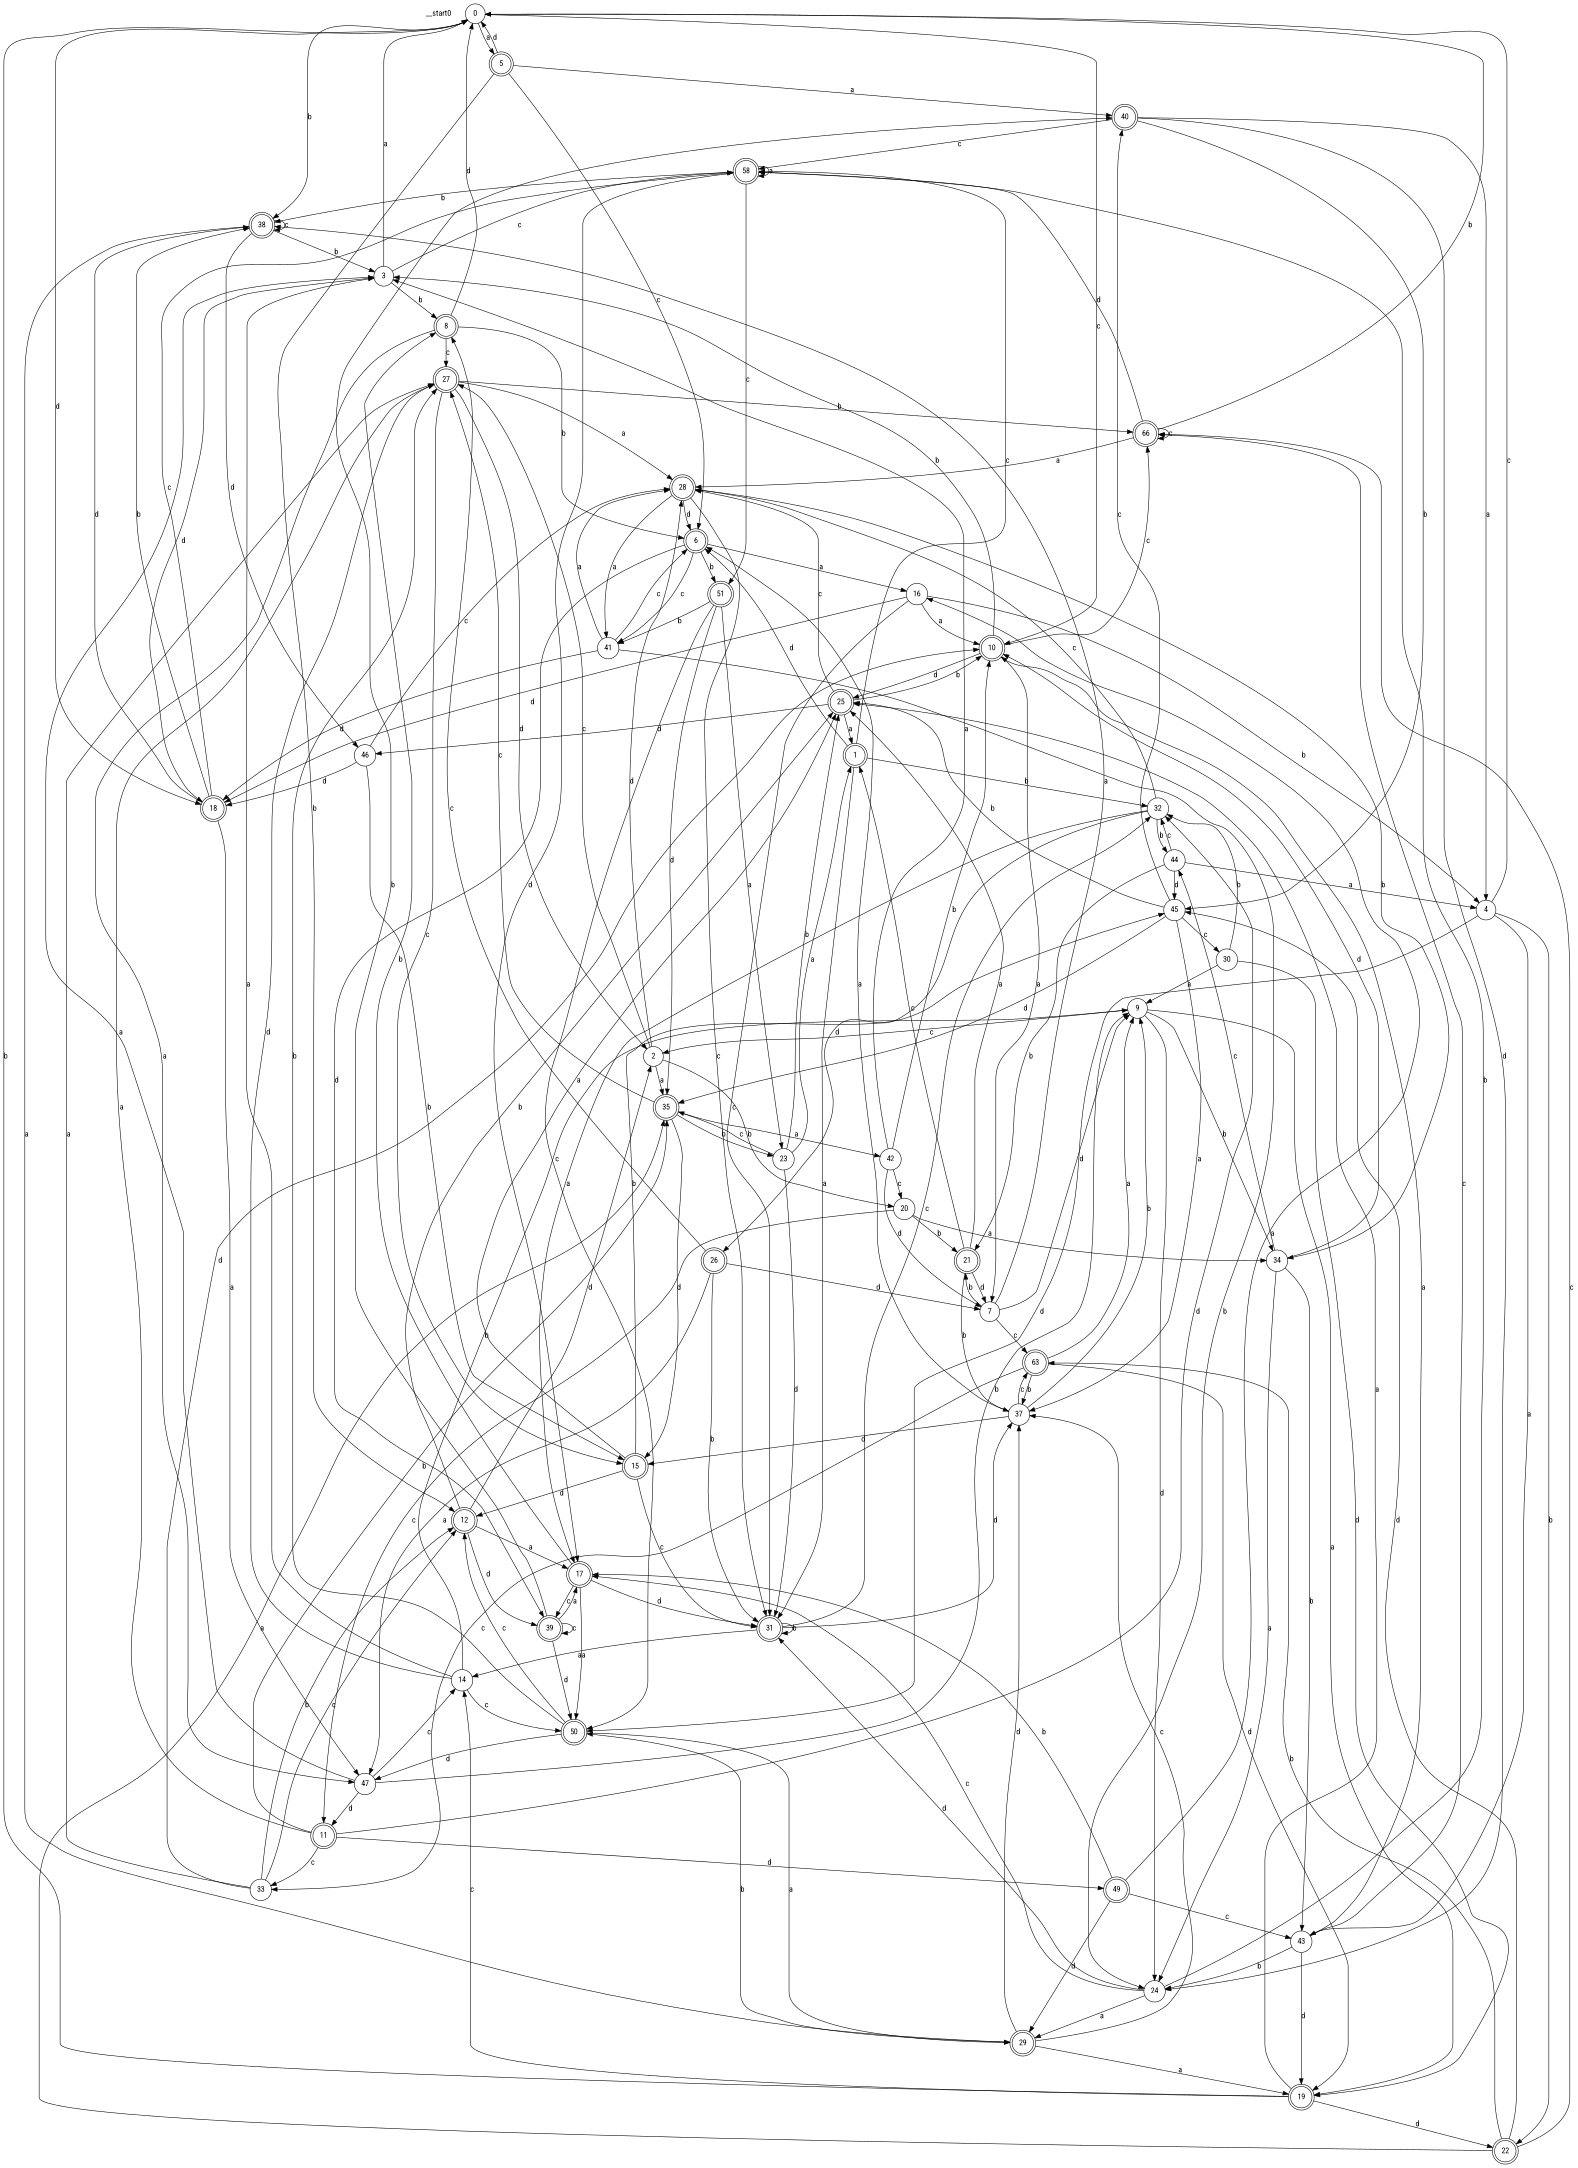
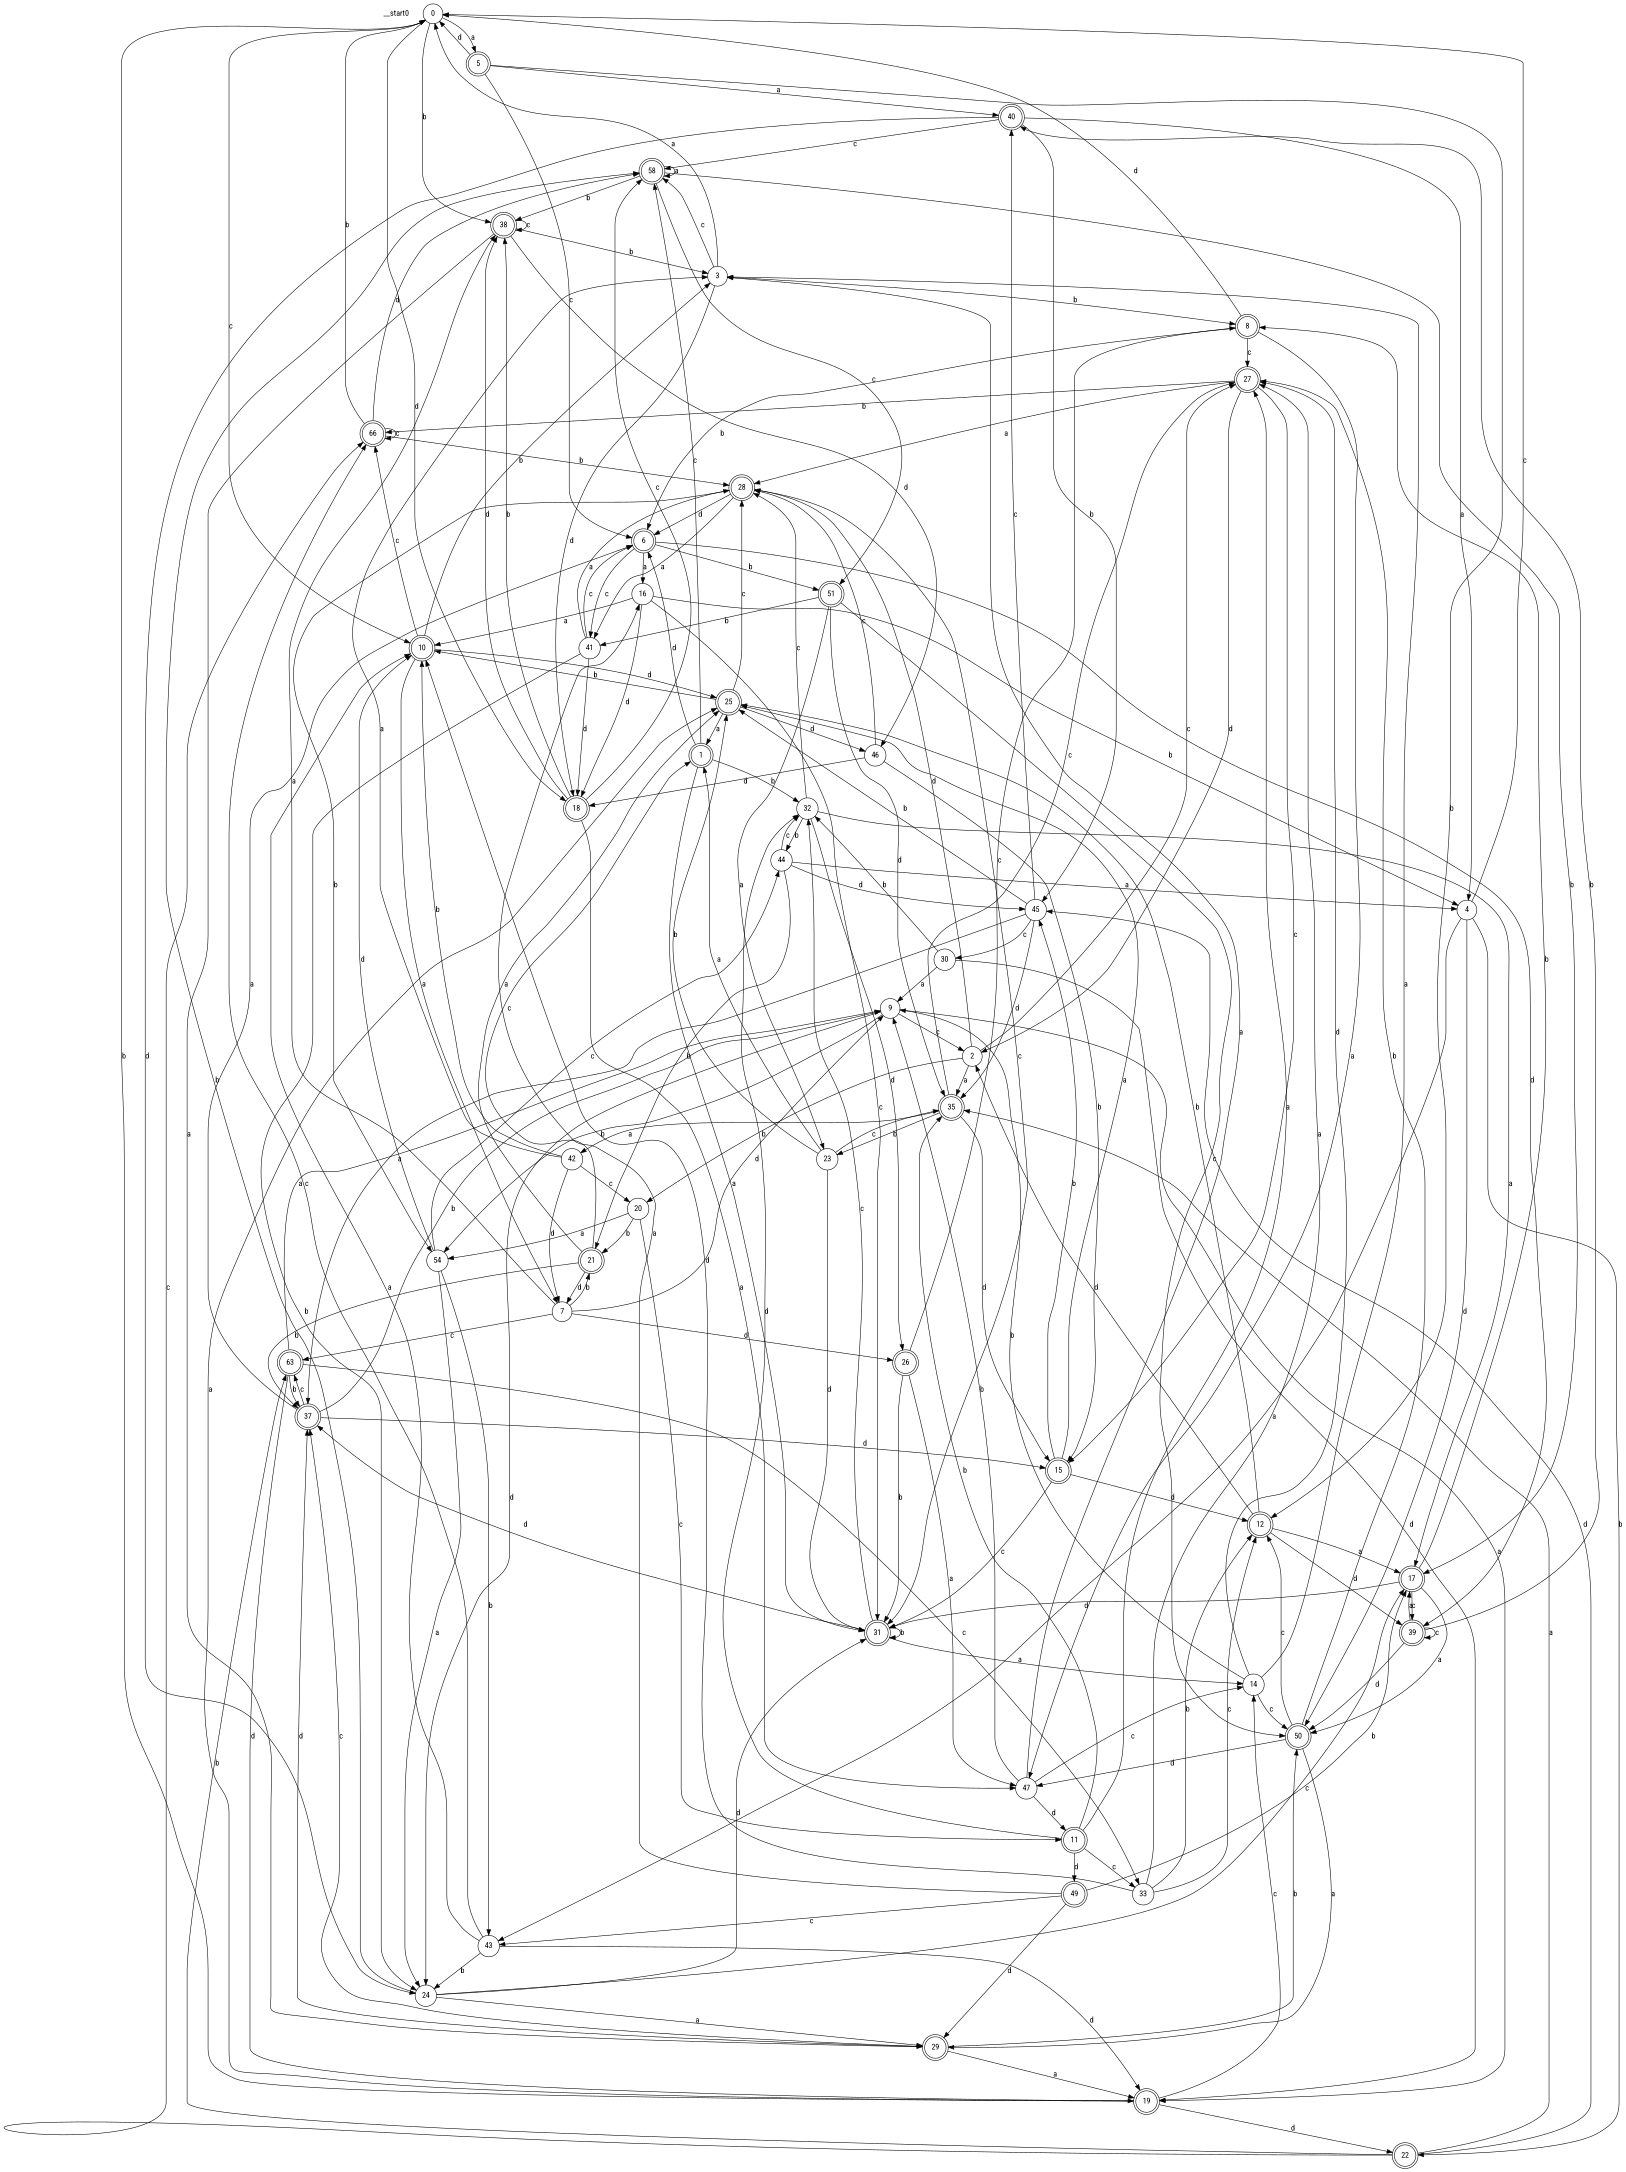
(1058, 461) -> (581, 461)
(530, 885) -> (1572, 885)
(1277, 1261) -> (437, 1261)
(851, 1286) -> (730, 1337)
(1019, 1415) -> (308, 1417)
